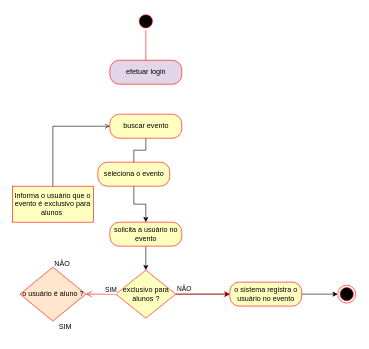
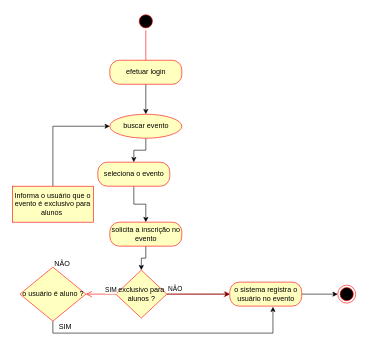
(146, 72) -> (146, 72)
none -> (146, 108)
(105, 126) -> (104, 126)
(146, 126) -> (146, 126)
(134, 158) -> (134, 156)
(146, 234) -> (146, 234)
(53, 294) -> (53, 294)
(146, 294) -> (141, 294)
none -> (273, 312)
